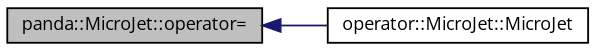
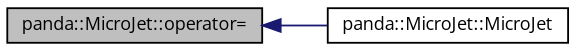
(458, 25) -> (448, 25)
